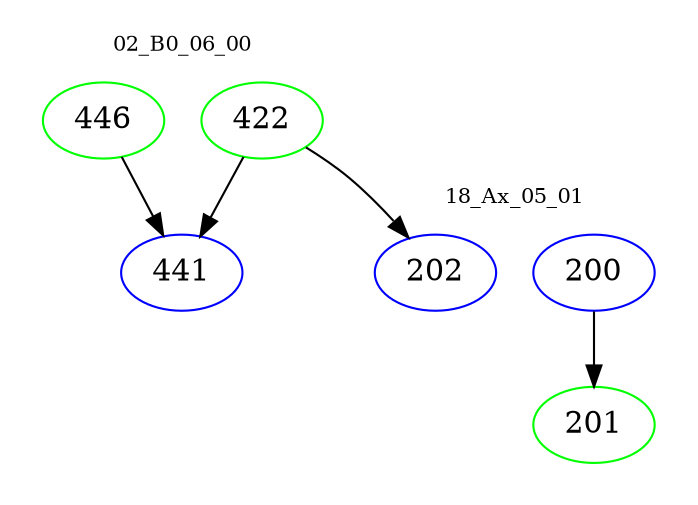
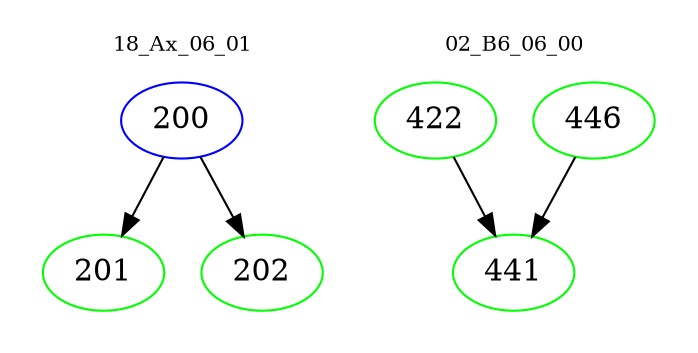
(183, 45) -> (515, 45)
(372, 198) -> (217, 187)
(515, 198) -> (183, 45)
(182, 273) -> (514, 273)
(435, 273) -> (262, 273)
